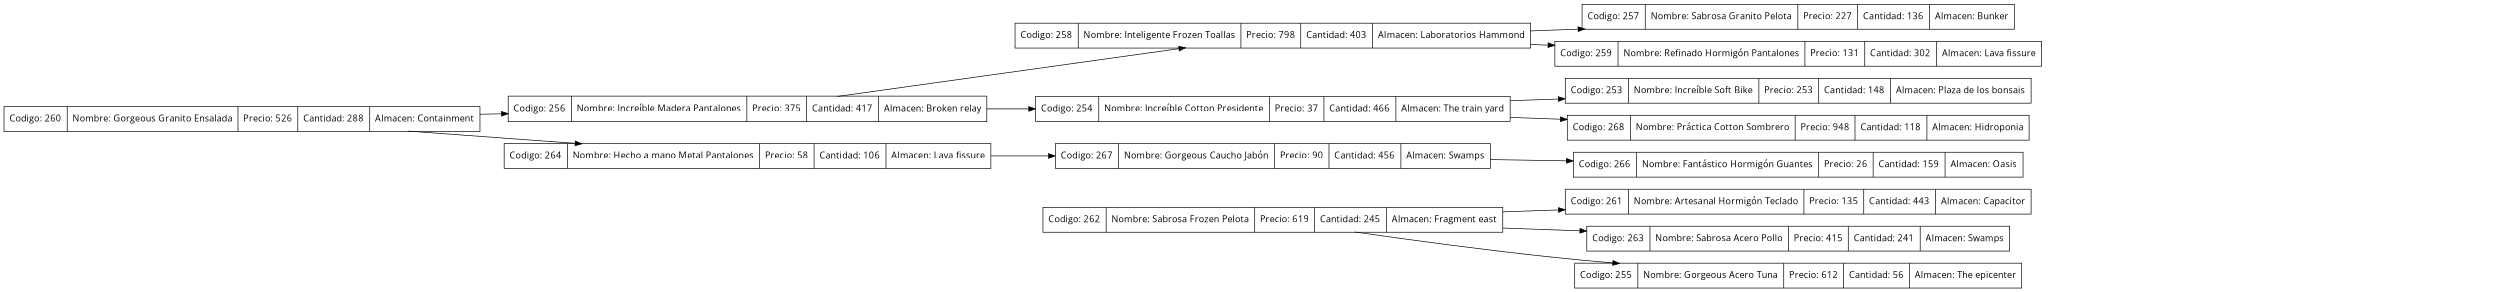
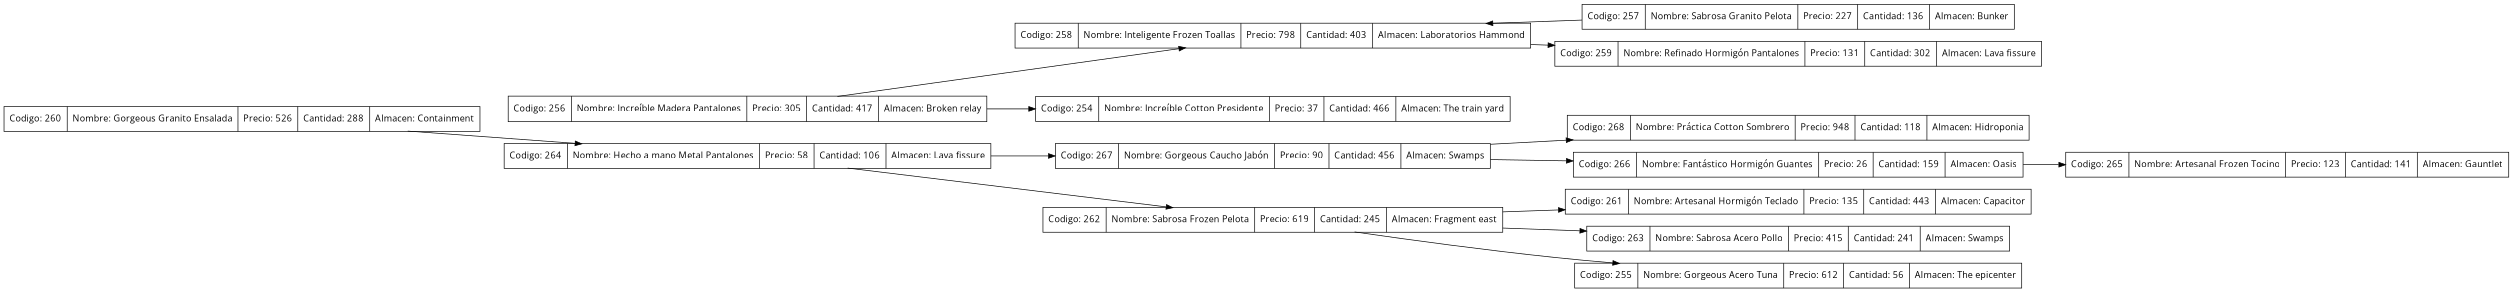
(1554, 30) -> (1537, 22)
(1798, 91) -> none
(777, 109) -> (777, 109)
(491, 114) -> none
(1535, 118) -> (1528, 142)
none -> (2287, 165)
none -> (1007, 187)
